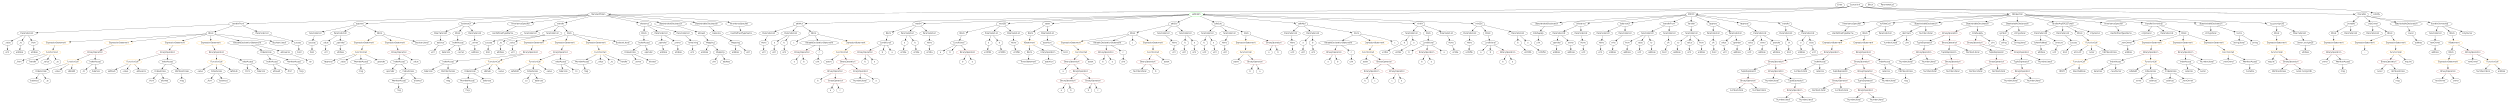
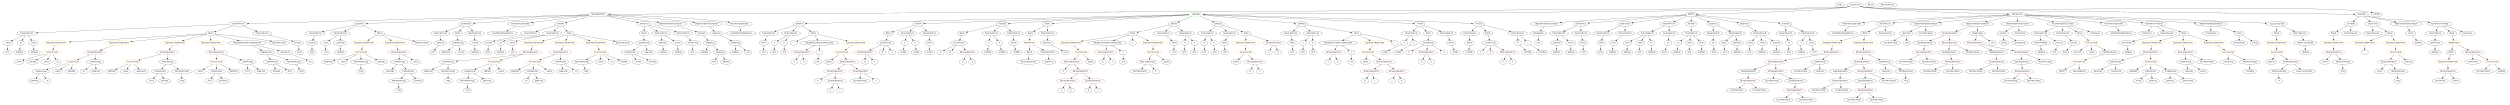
none -> (2279, 81)
